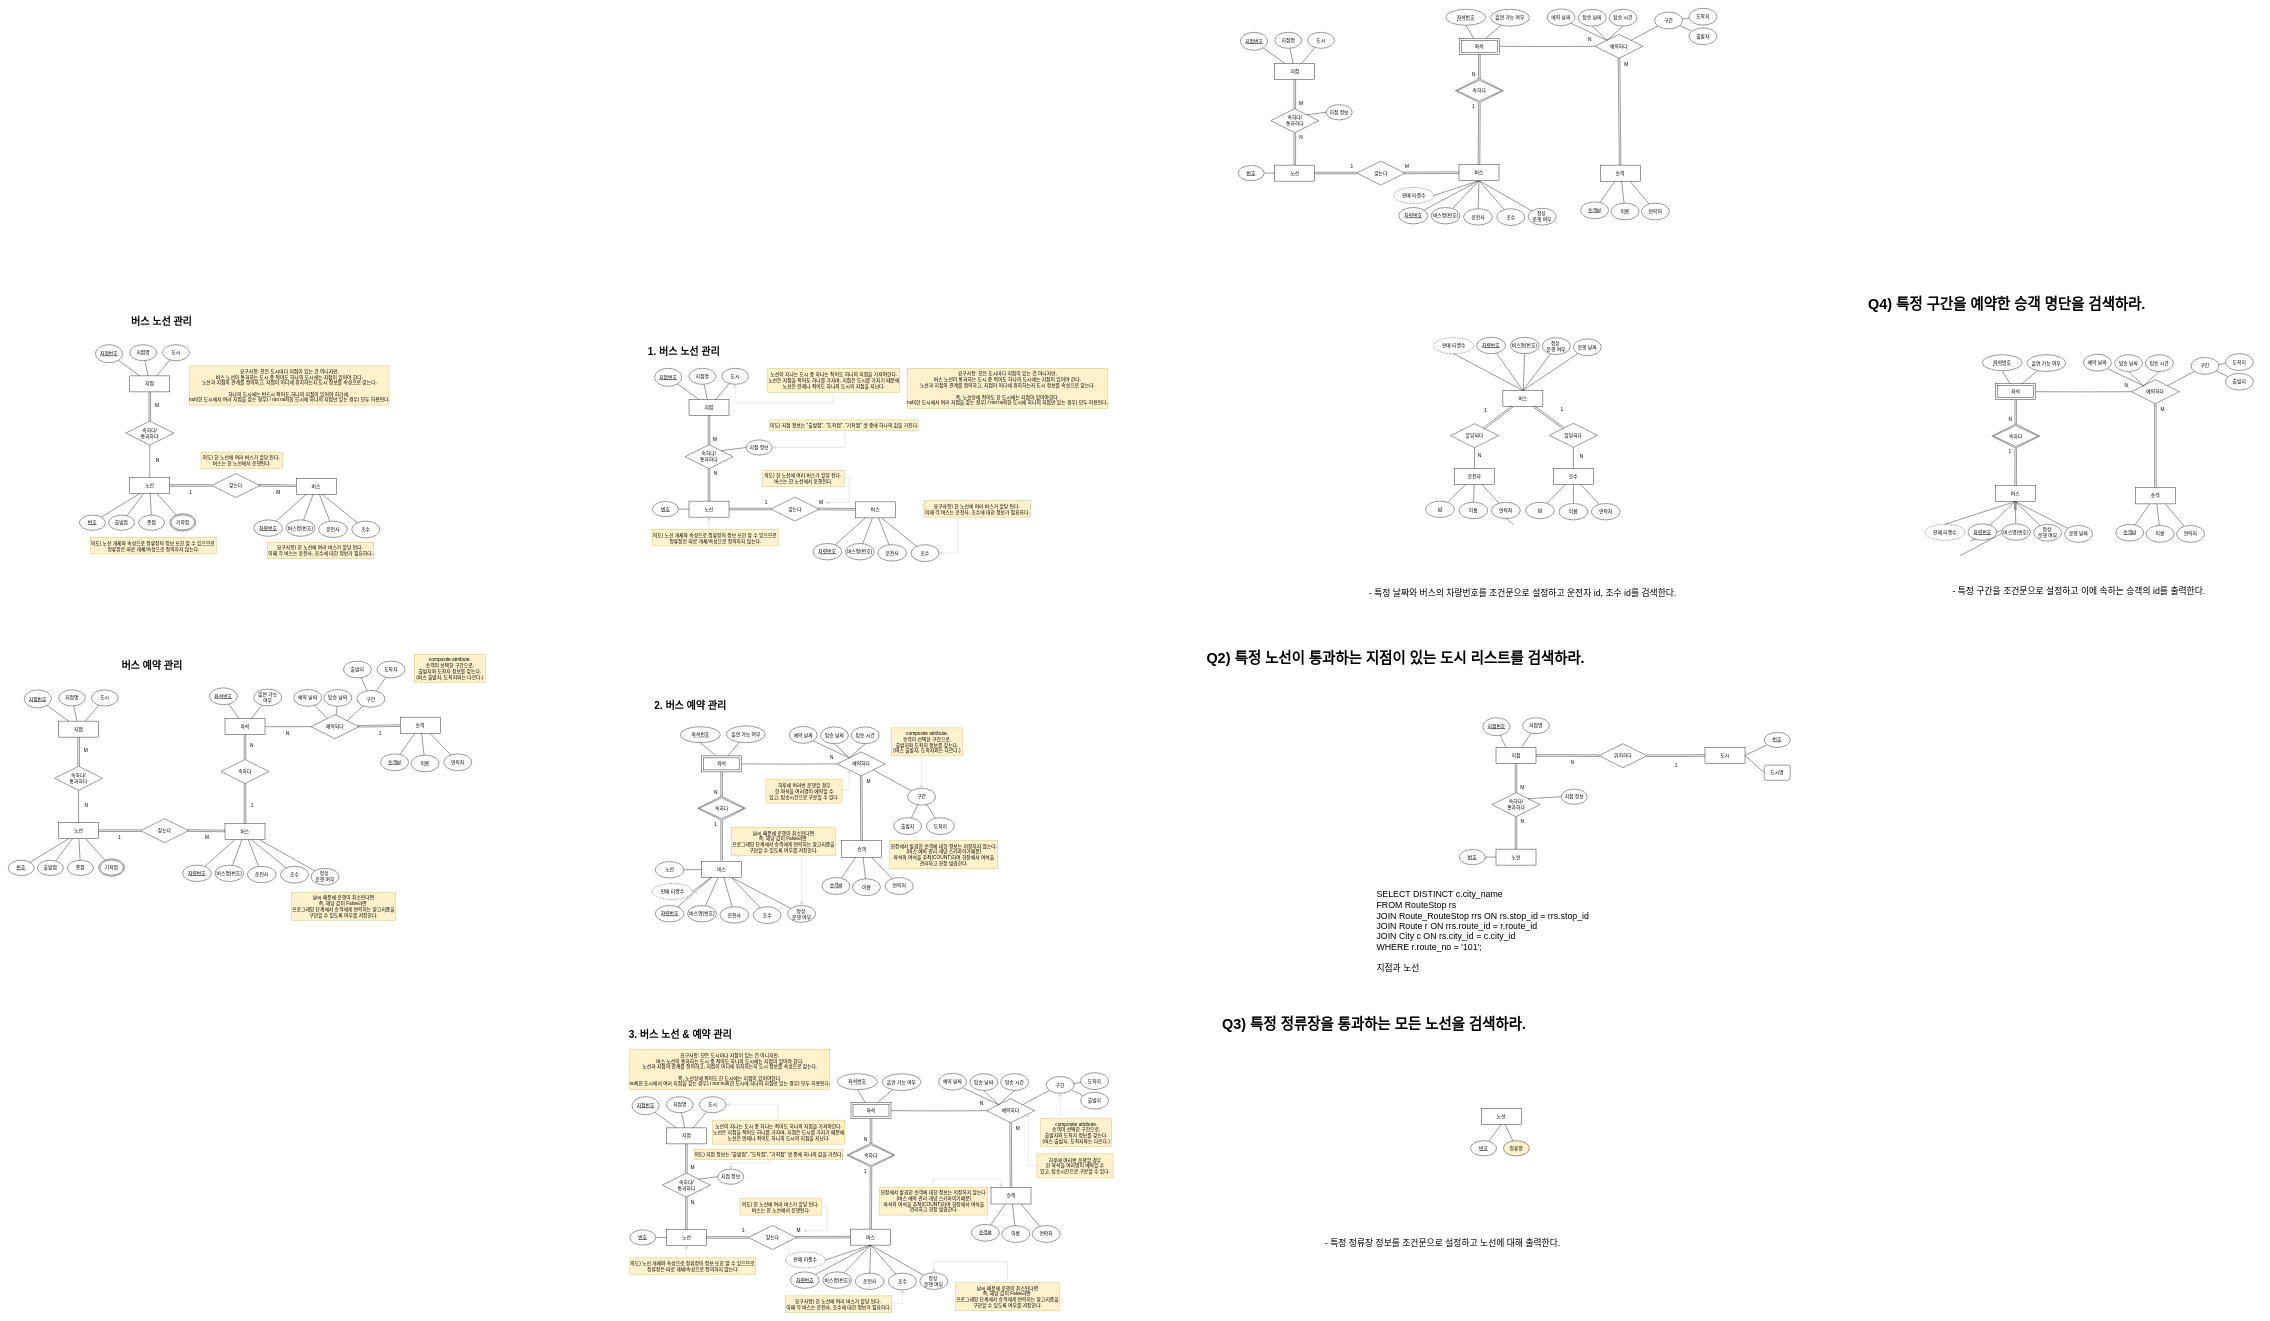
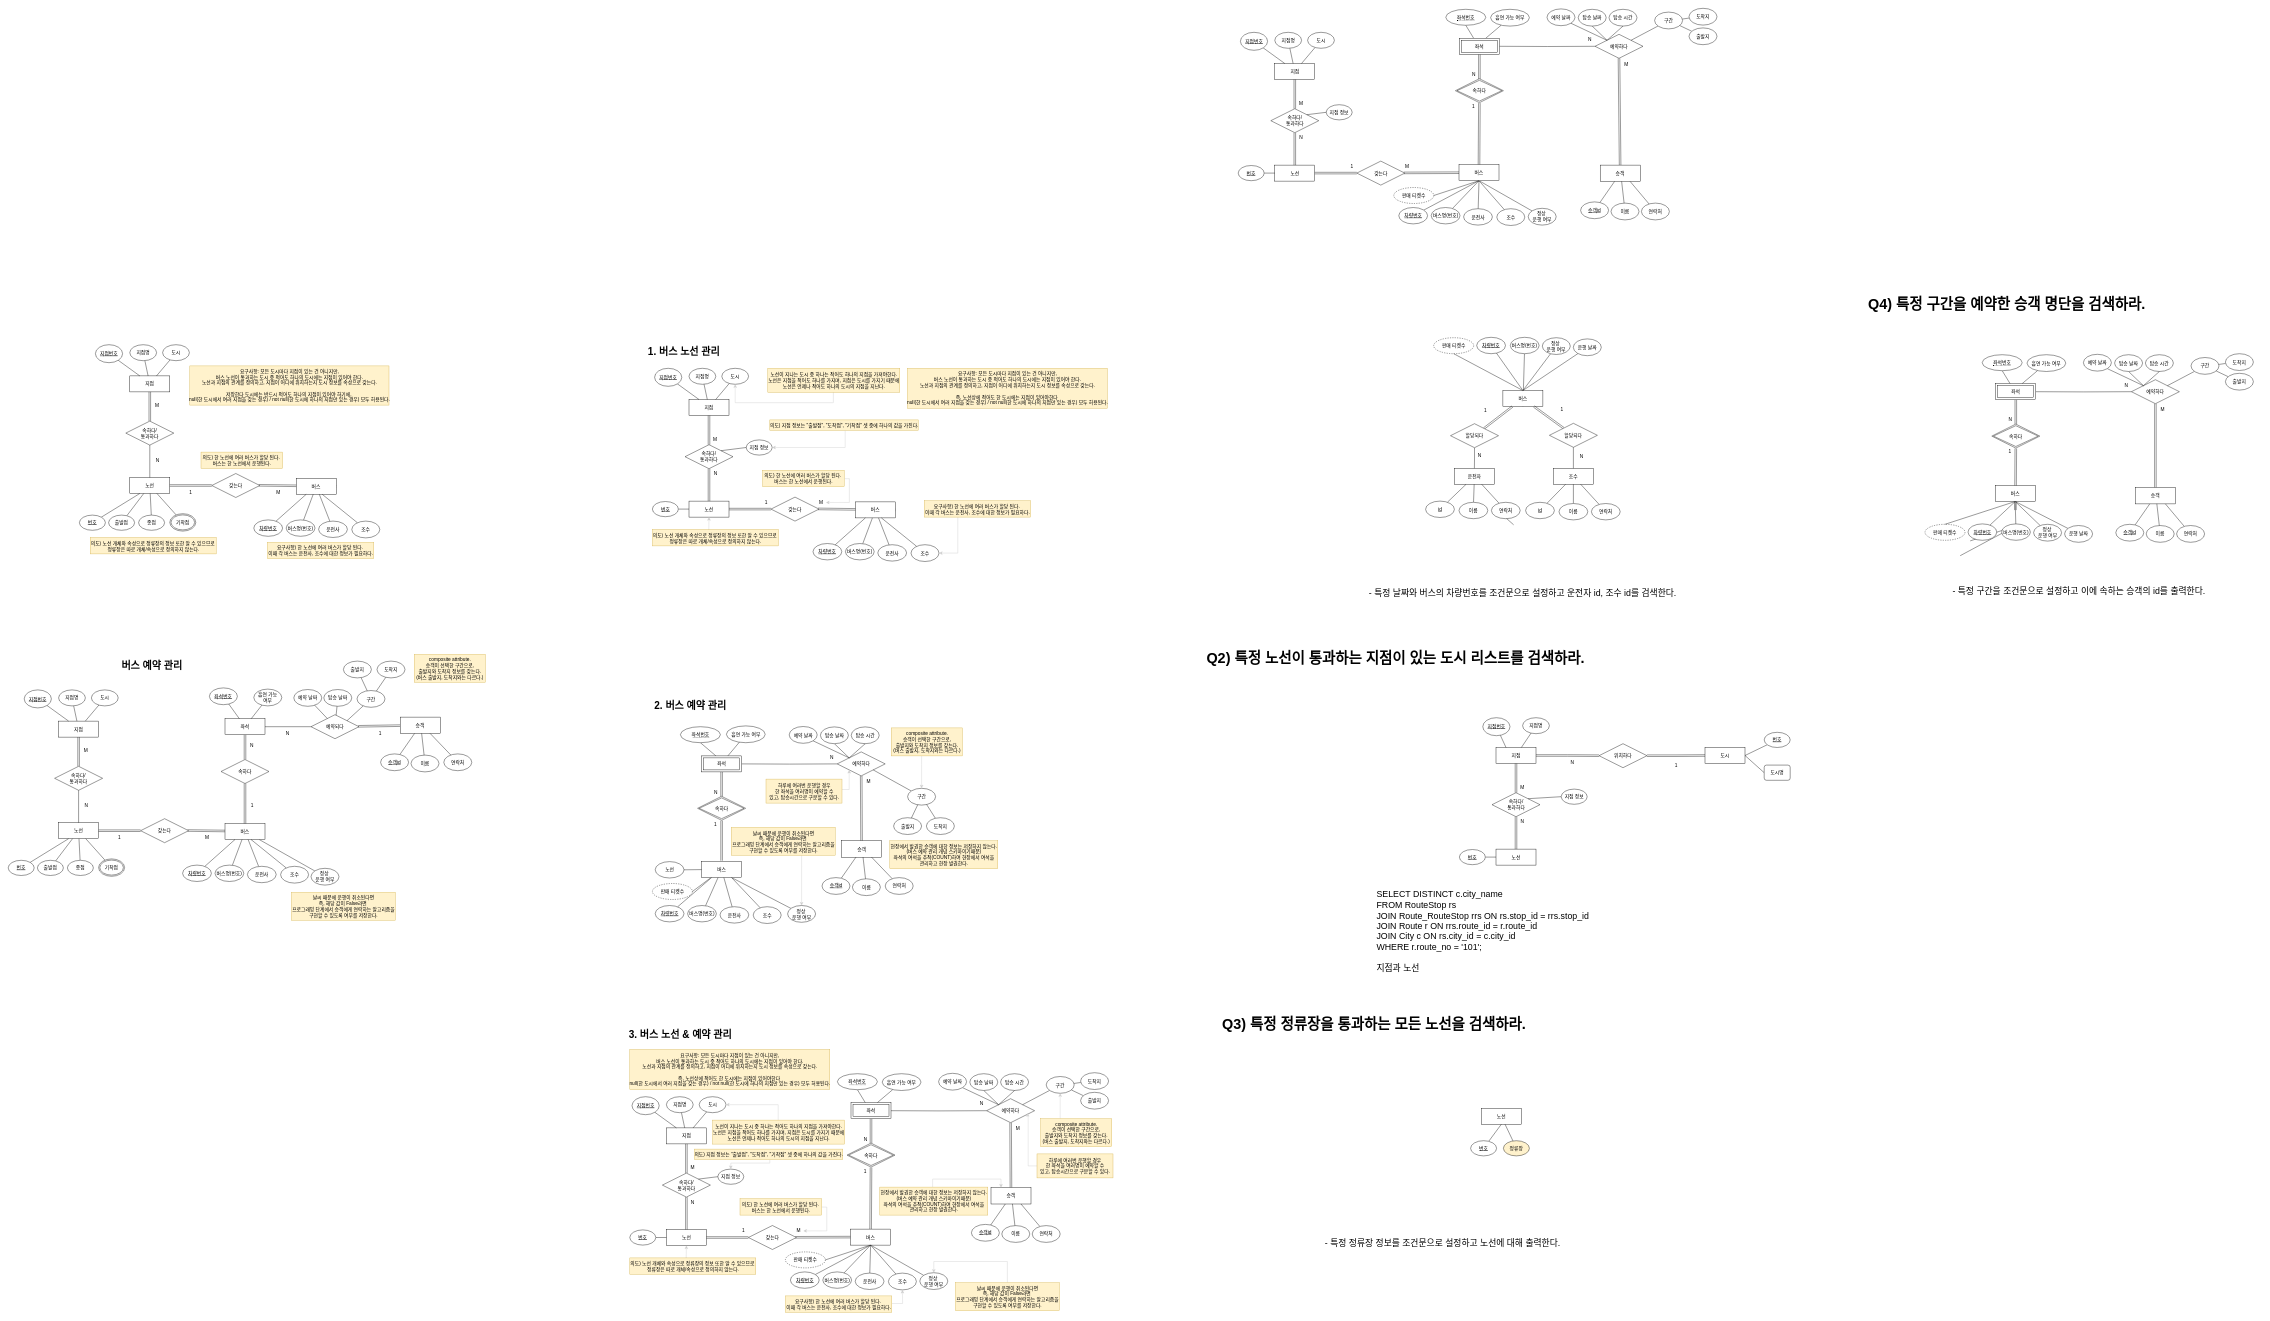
(161, 321) -> none
(290, 385) -> (290, 385)
